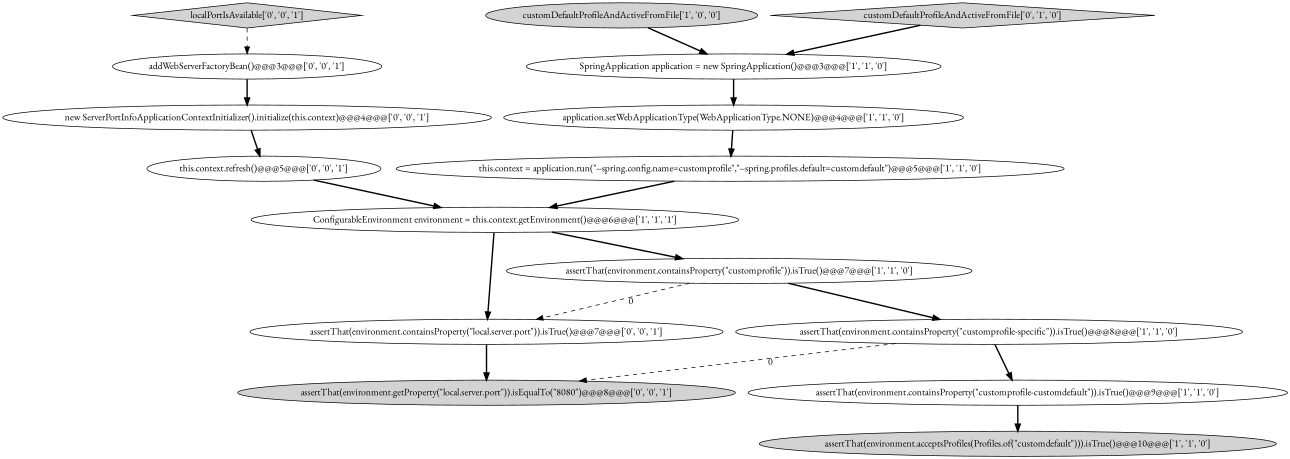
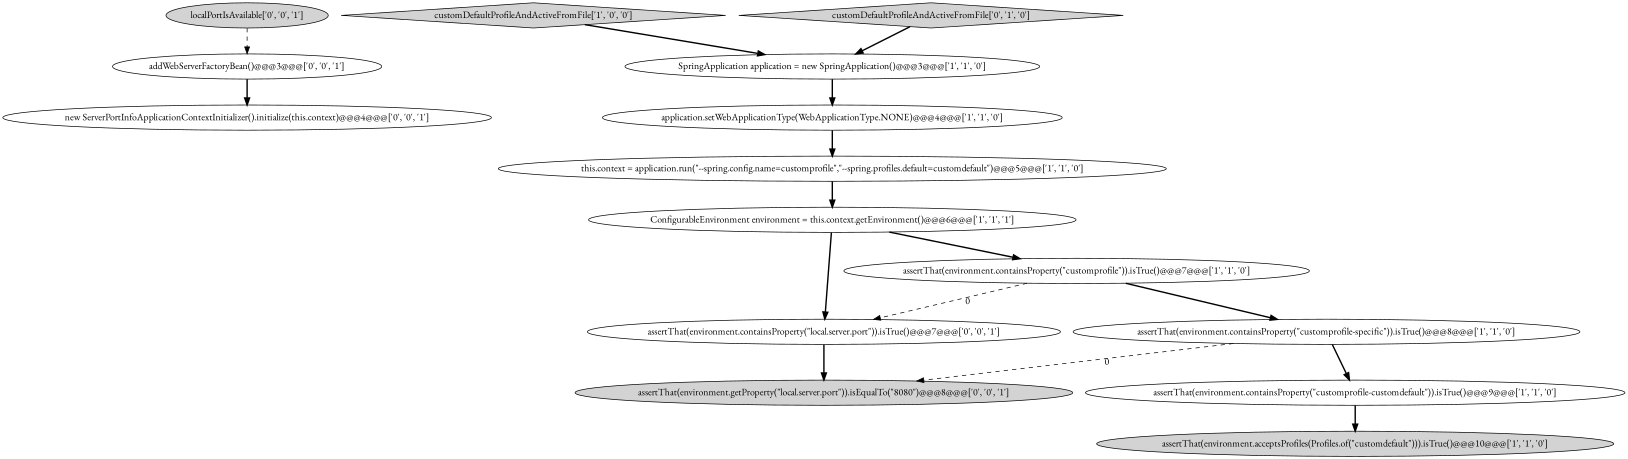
(247, 15) -> (247, 15)
(622, 15) -> (533, 15)
(264, 169) -> none
